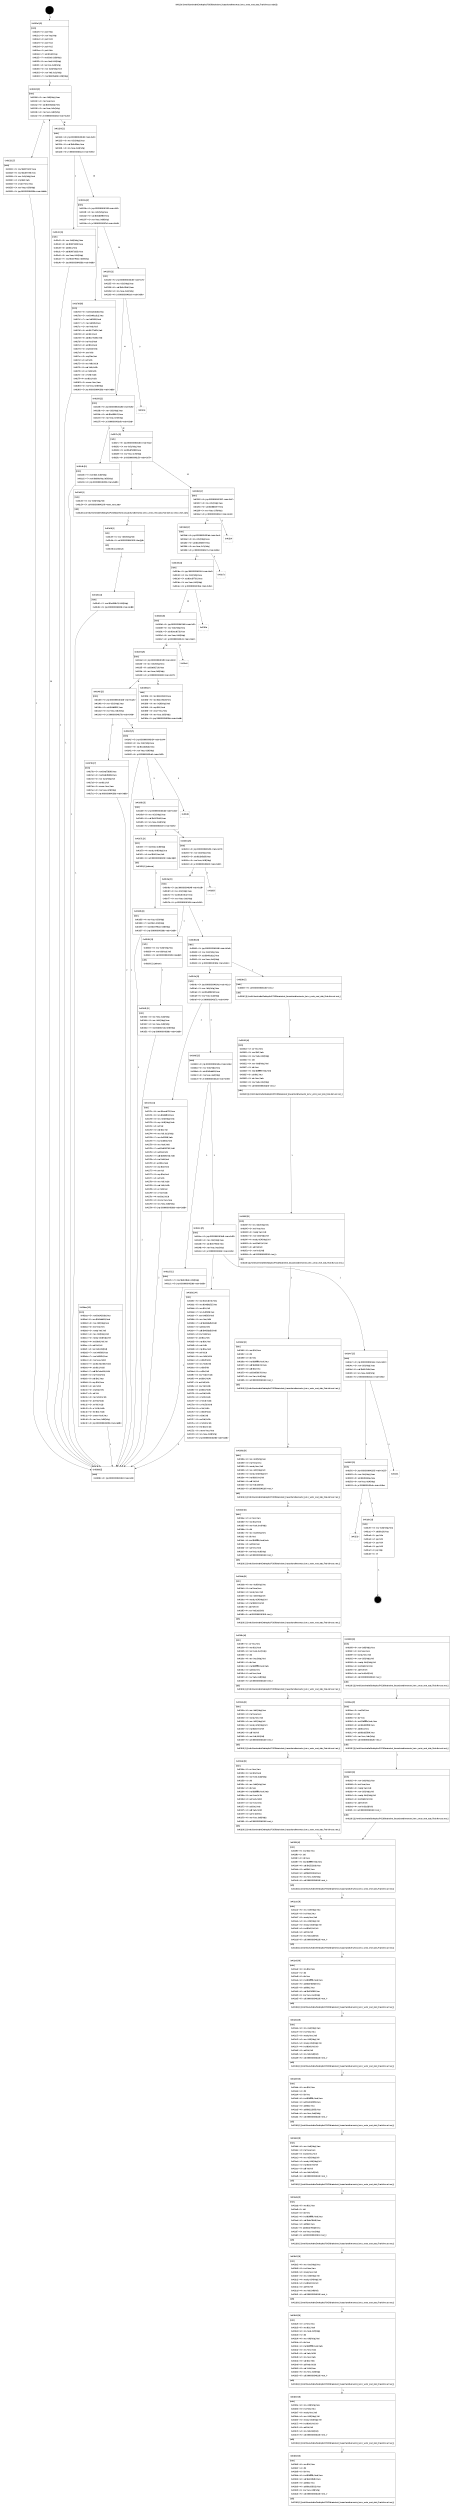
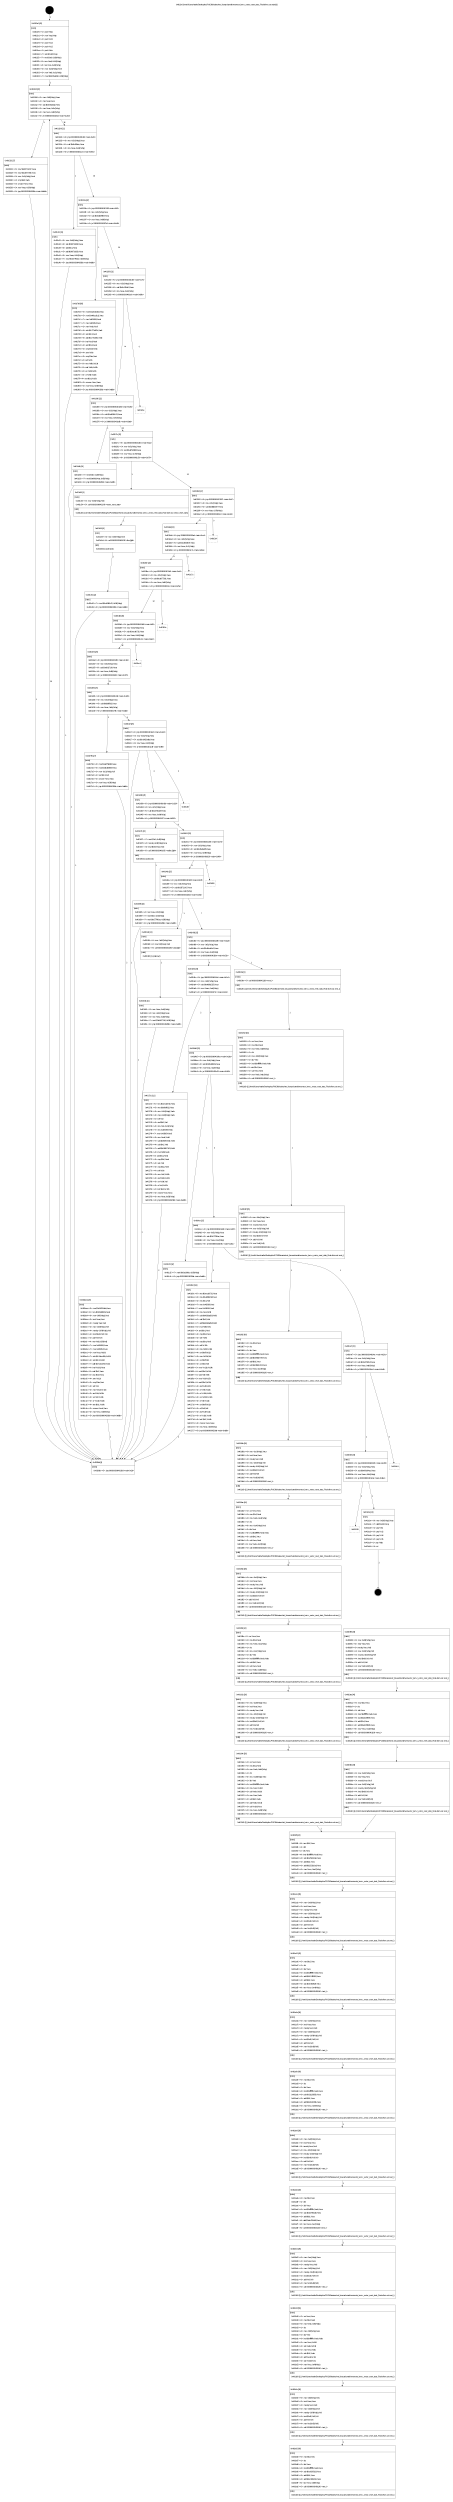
(161, 703) -> none
